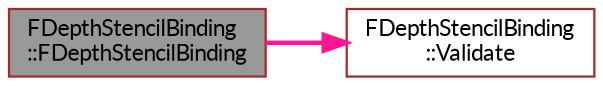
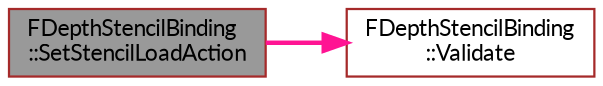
(137, 43) -> (137, 43)
